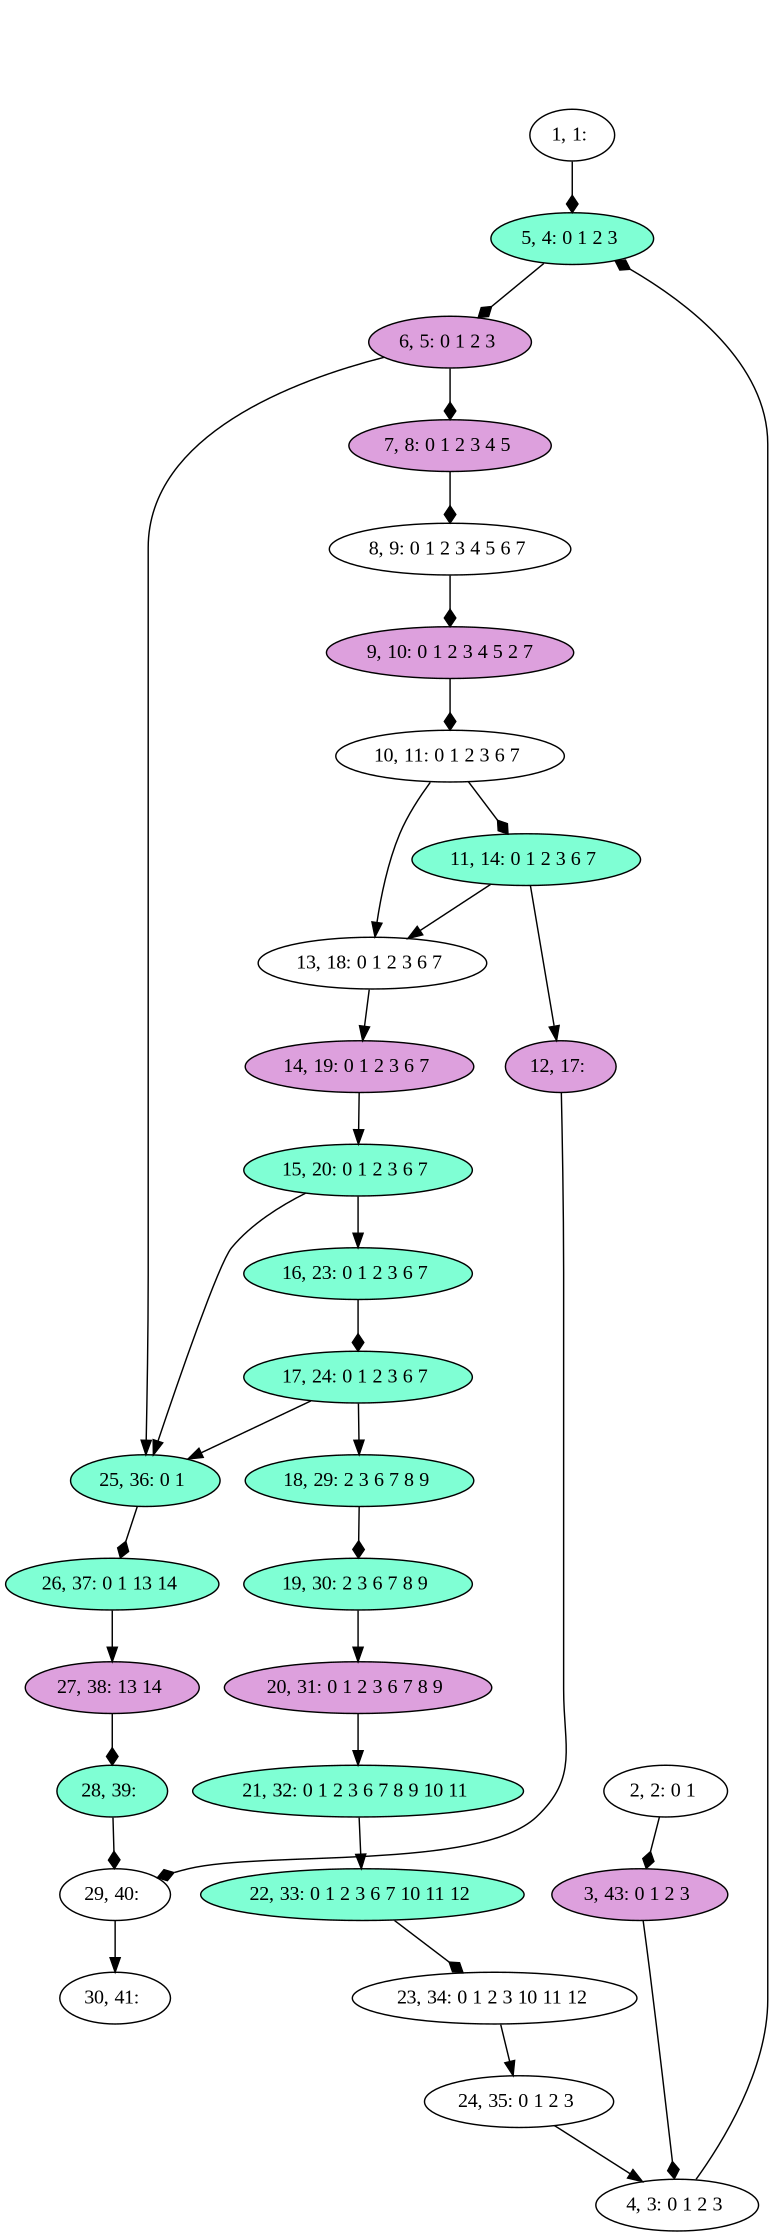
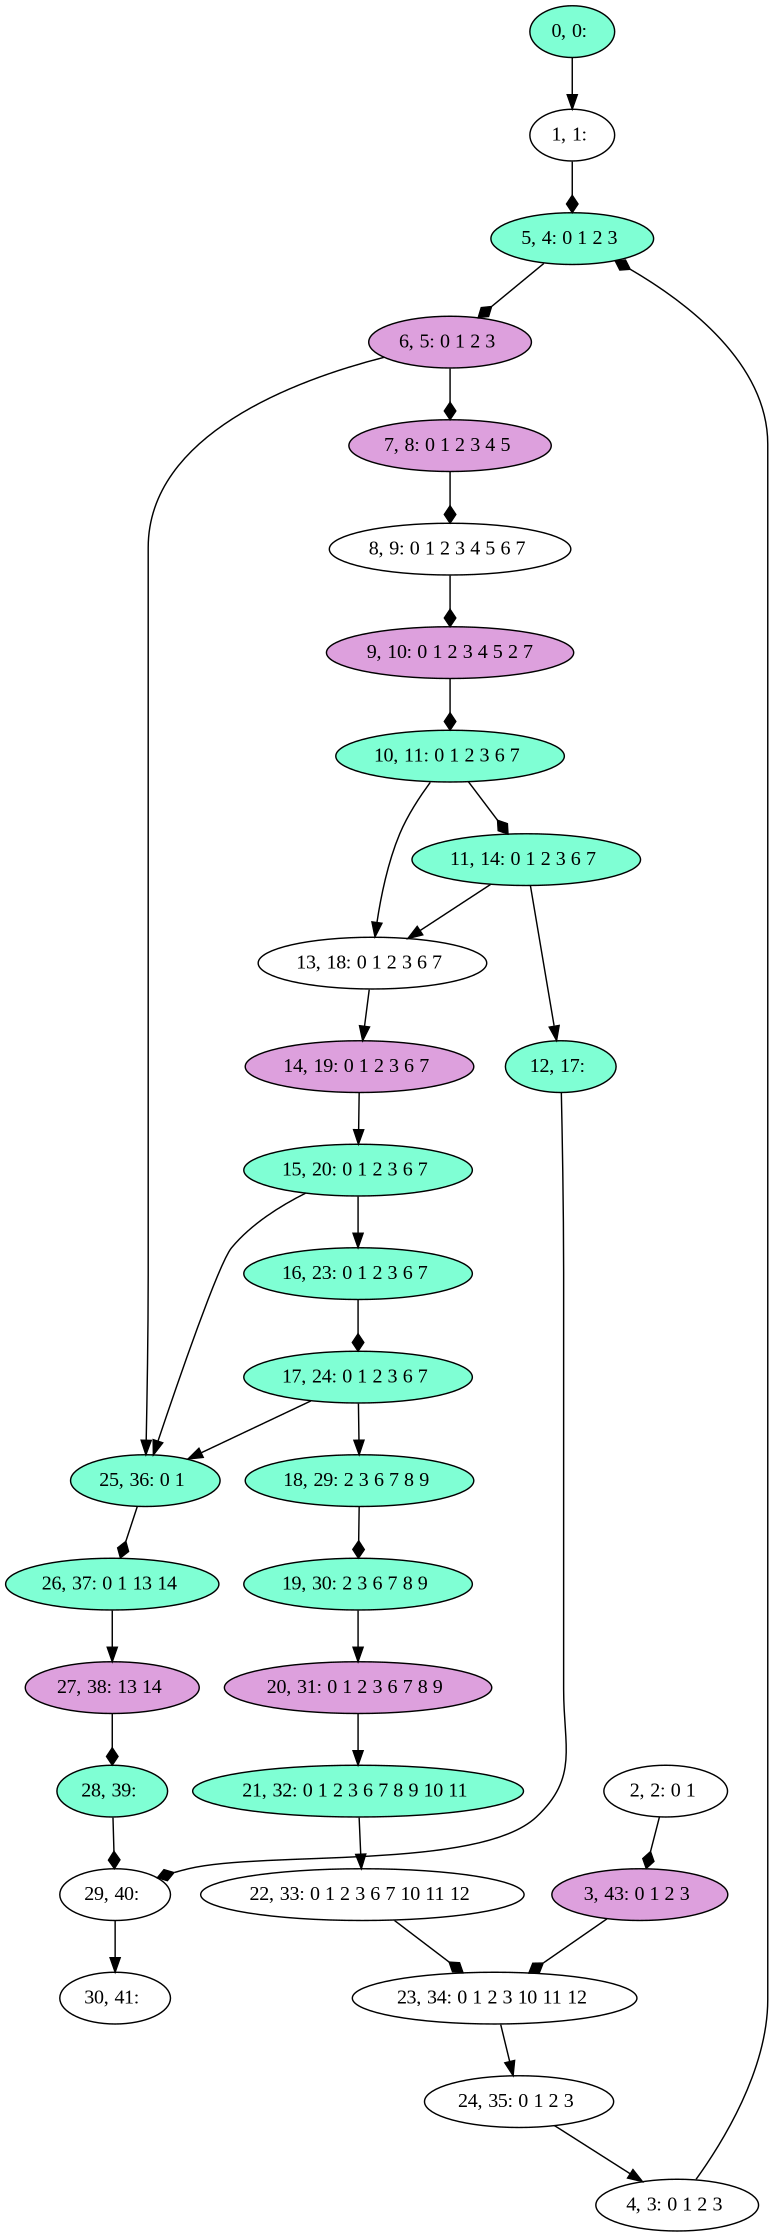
none -> (572, 32)
(450, 756) -> (450, 756)
(561, 1067) -> (561, 1067)
(362, 1895) -> (362, 1895)
(658, 2041) -> (575, 1941)
